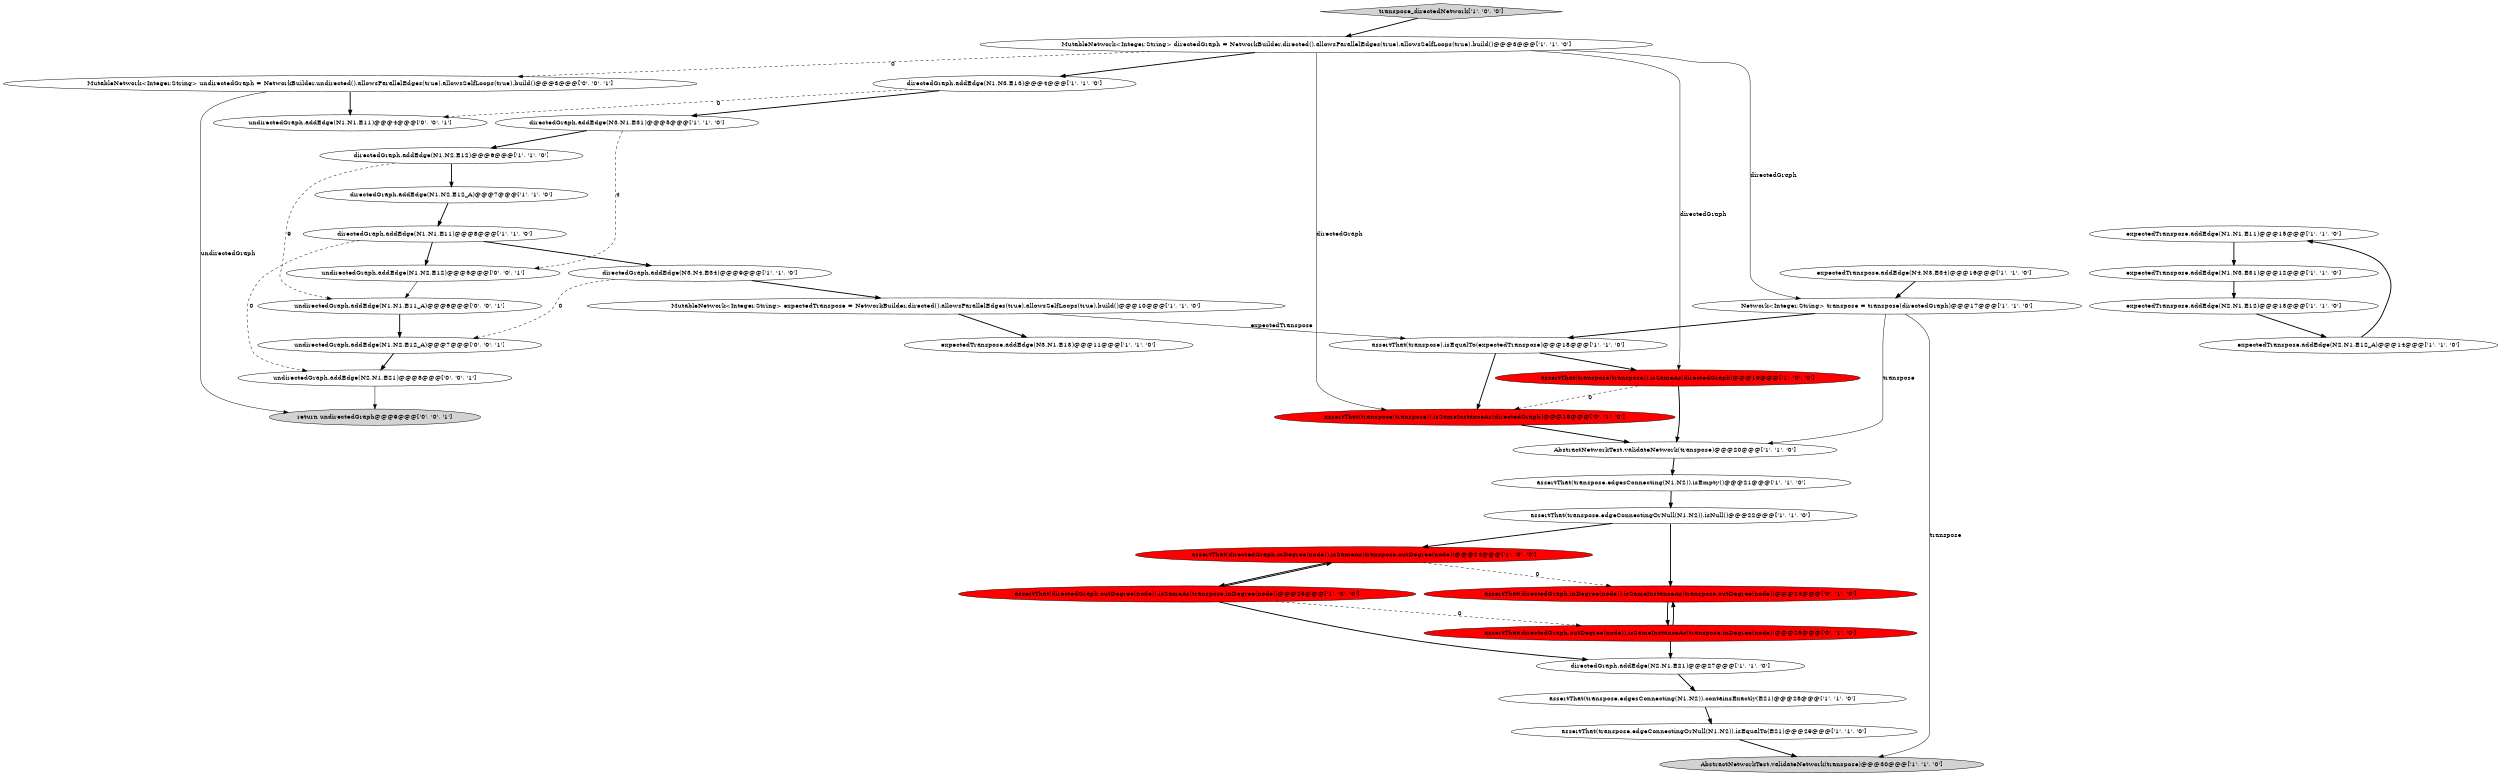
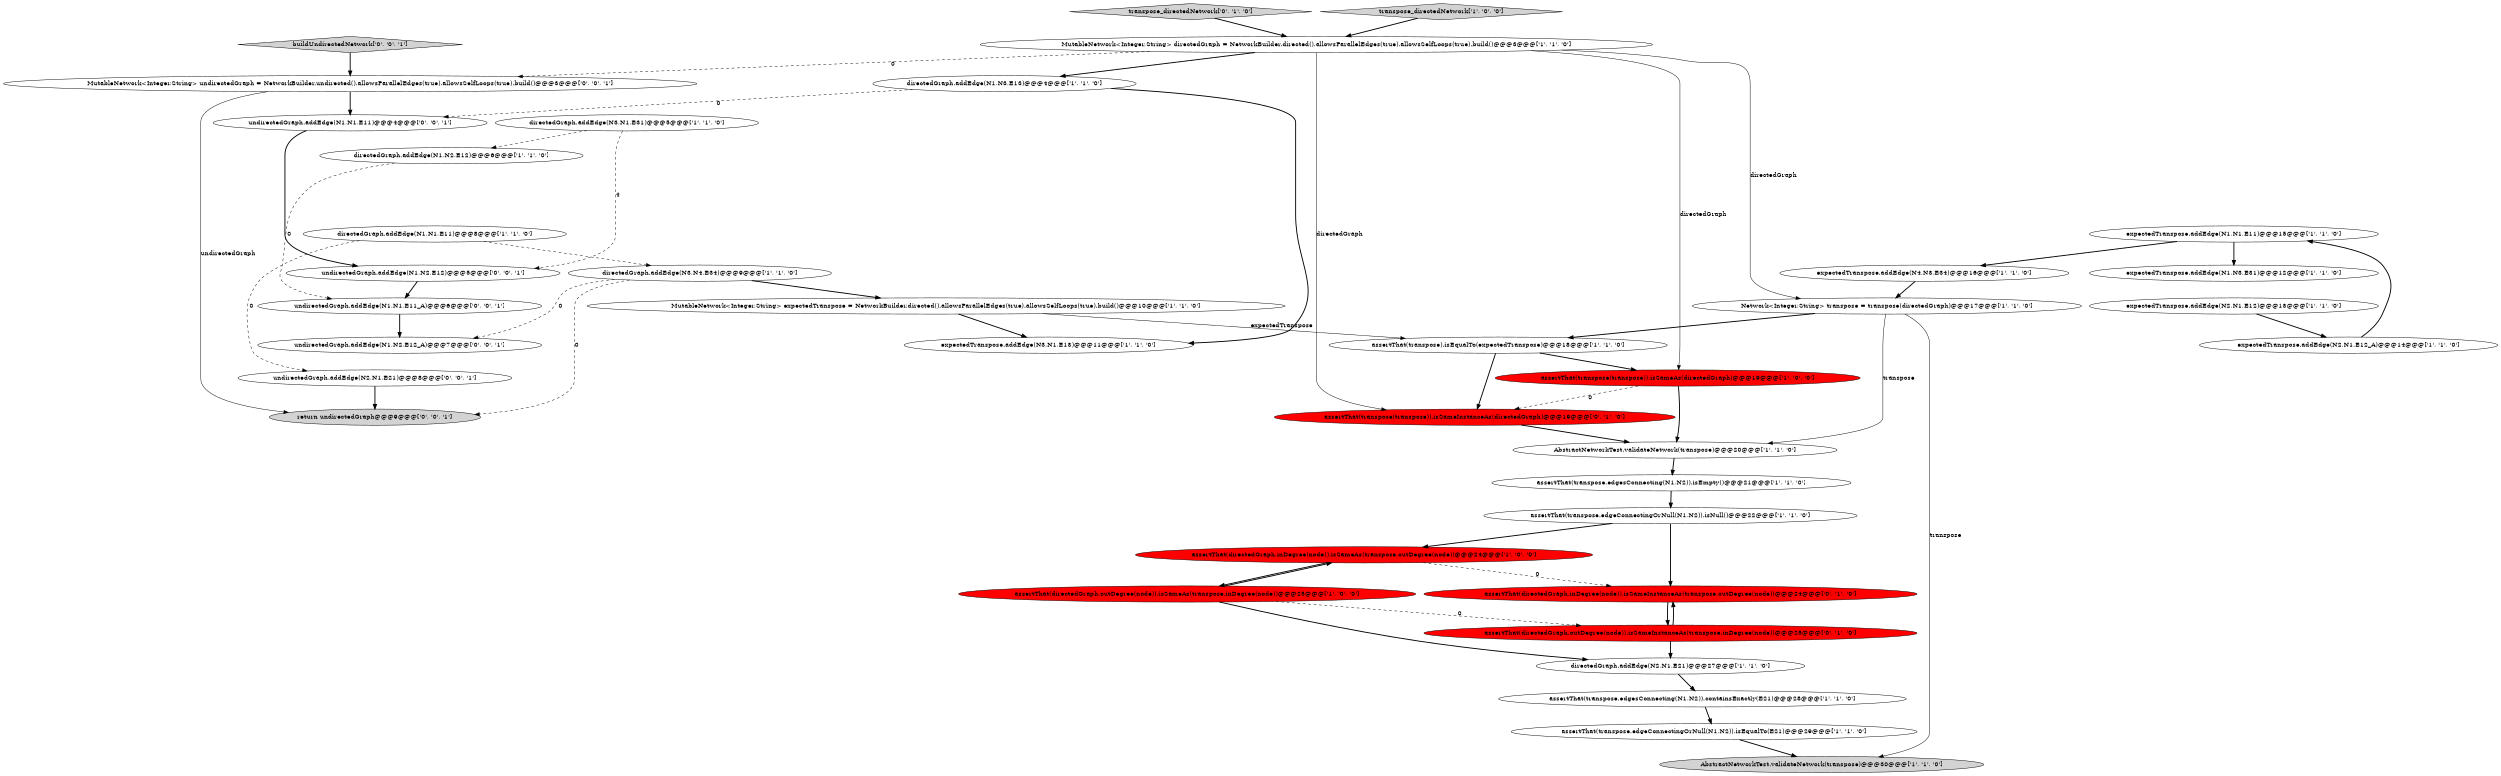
none -> (1191, 12)
none -> (350, 45)
(818, 103) -> (1296, 183)
(541, 139) -> (541, 139)
(451, 195) -> none
(289, 234) -> (289, 234)
(430, 251) -> (285, 216)
(565, 253) -> (565, 253)
none -> (2081, 253)
(2234, 287) -> none
(413, 288) -> (413, 288)
(389, 360) -> none
none -> (575, 364)
(375, 395) -> (375, 395)
